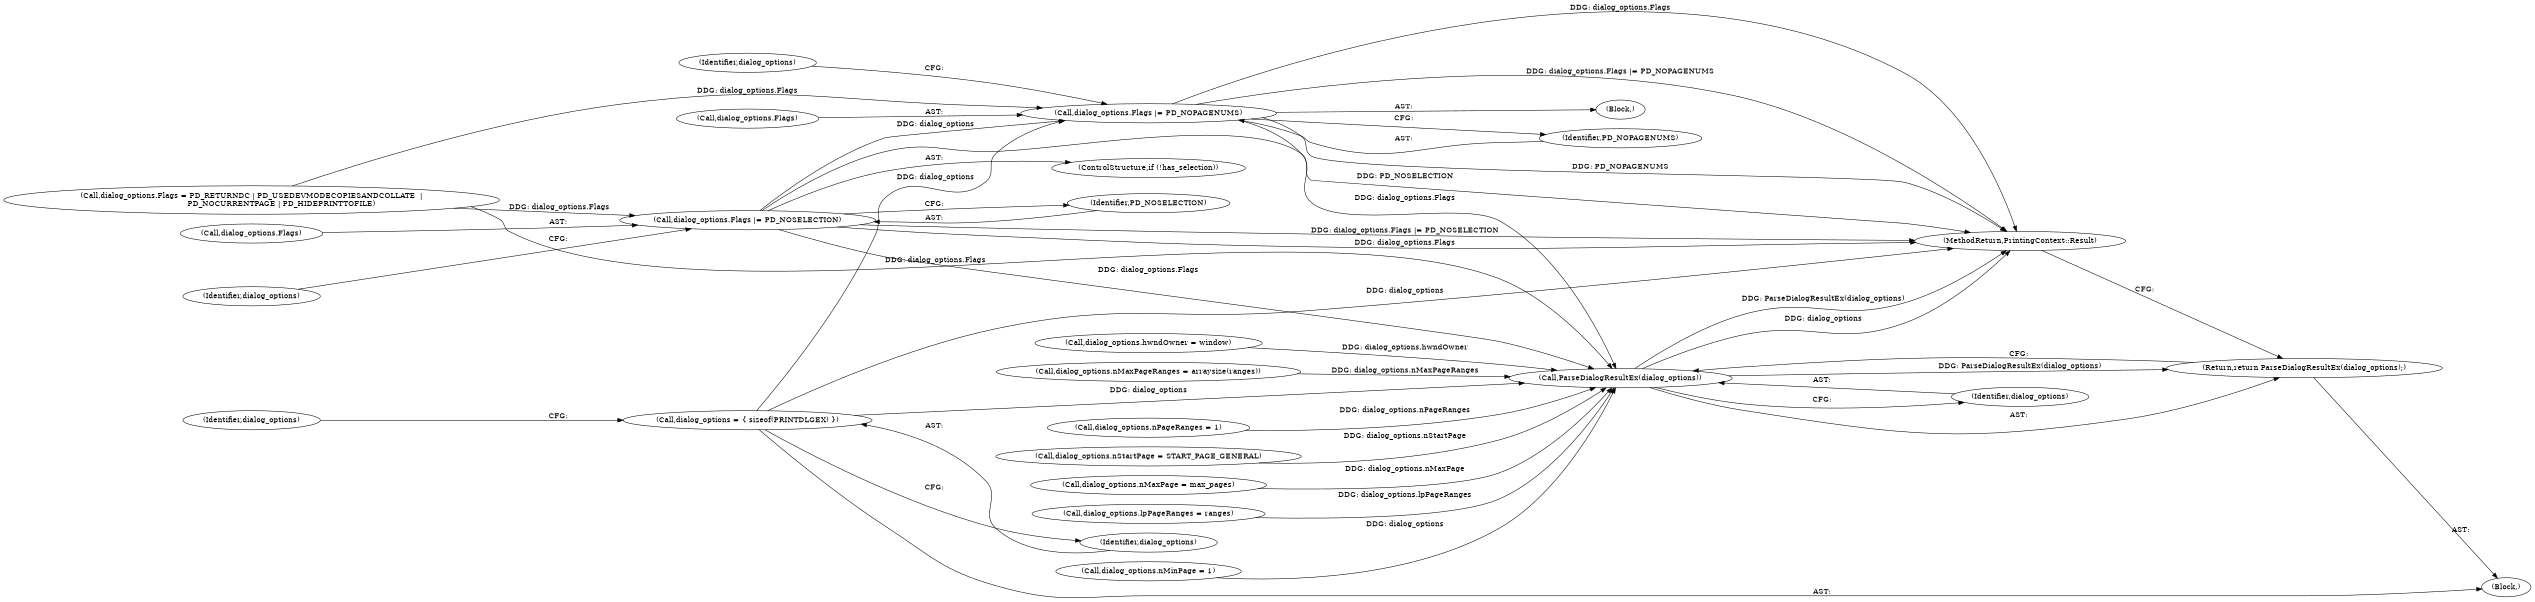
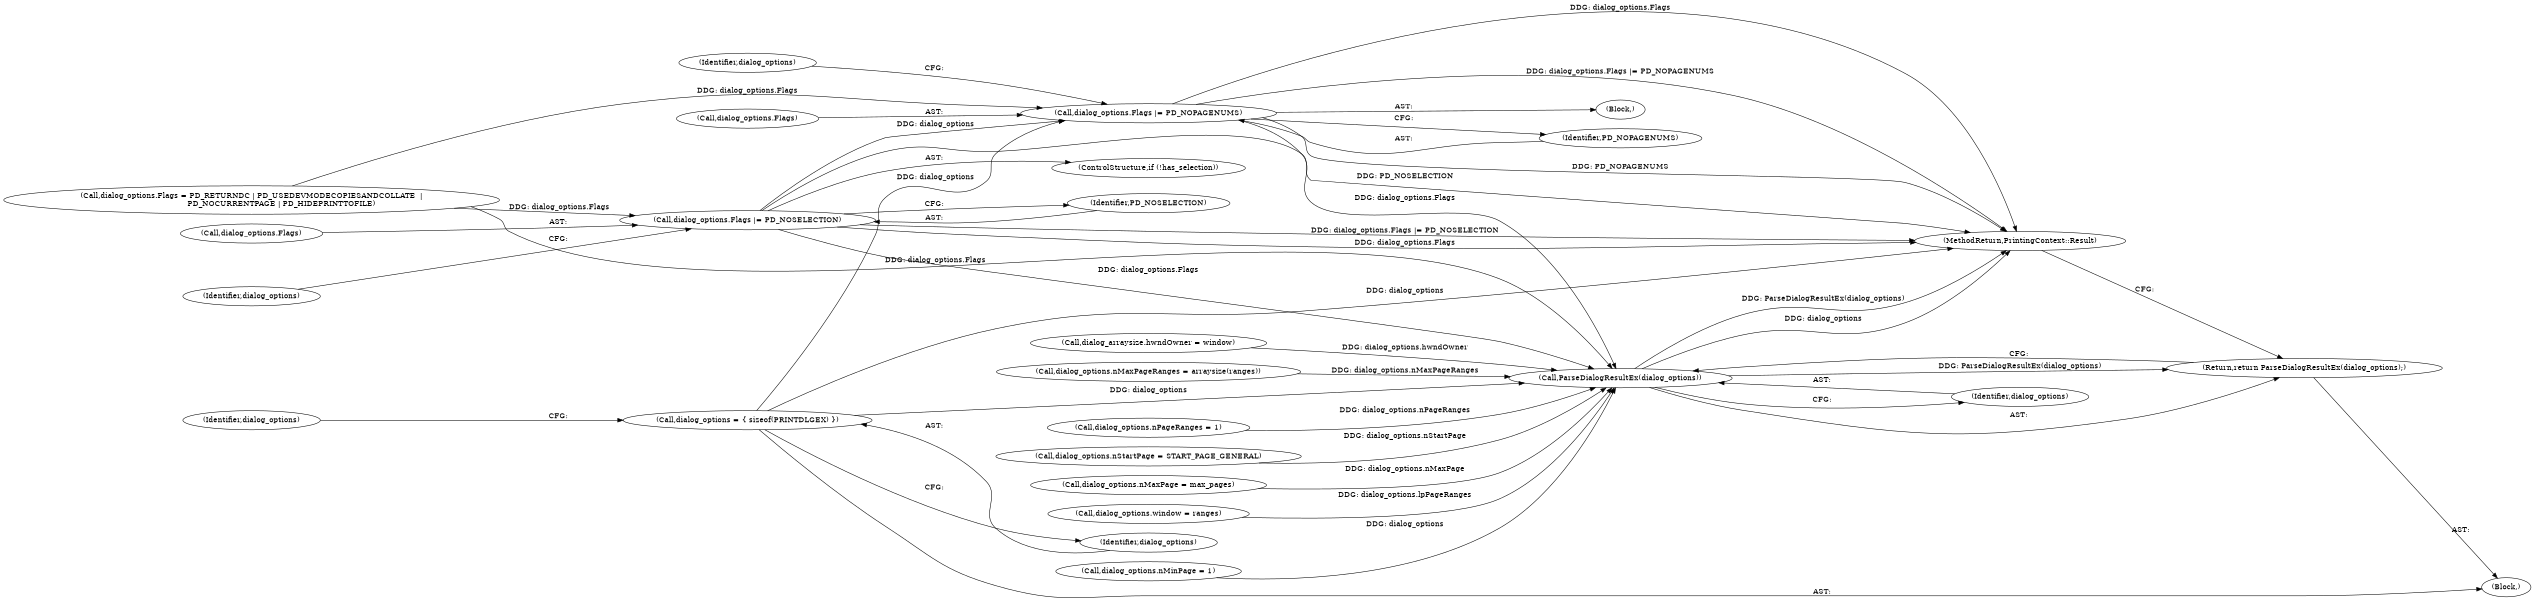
(1149, 343) -> (1149, 343)
(1149, 514) -> (1149, 514)
